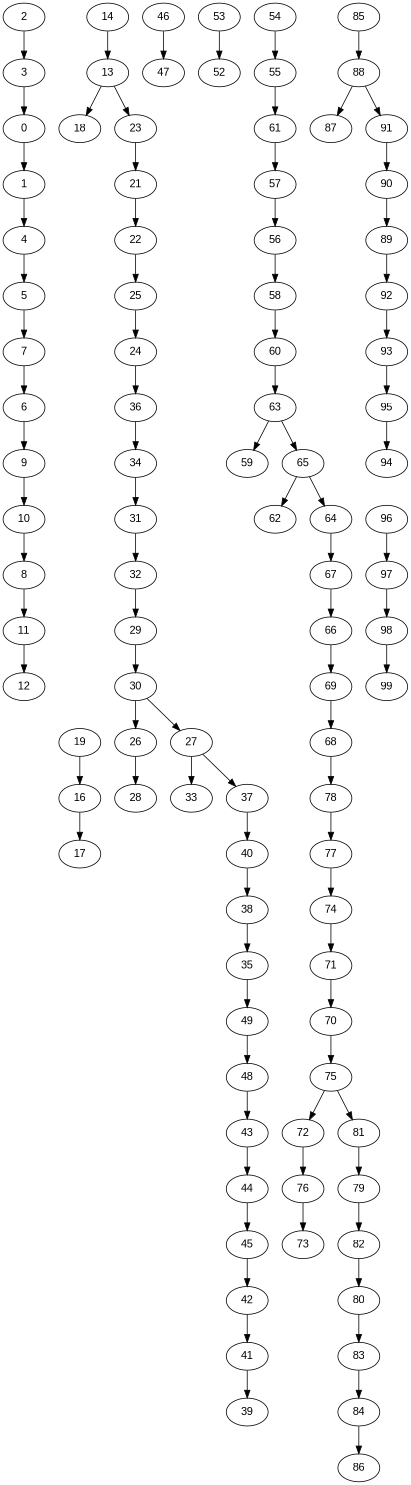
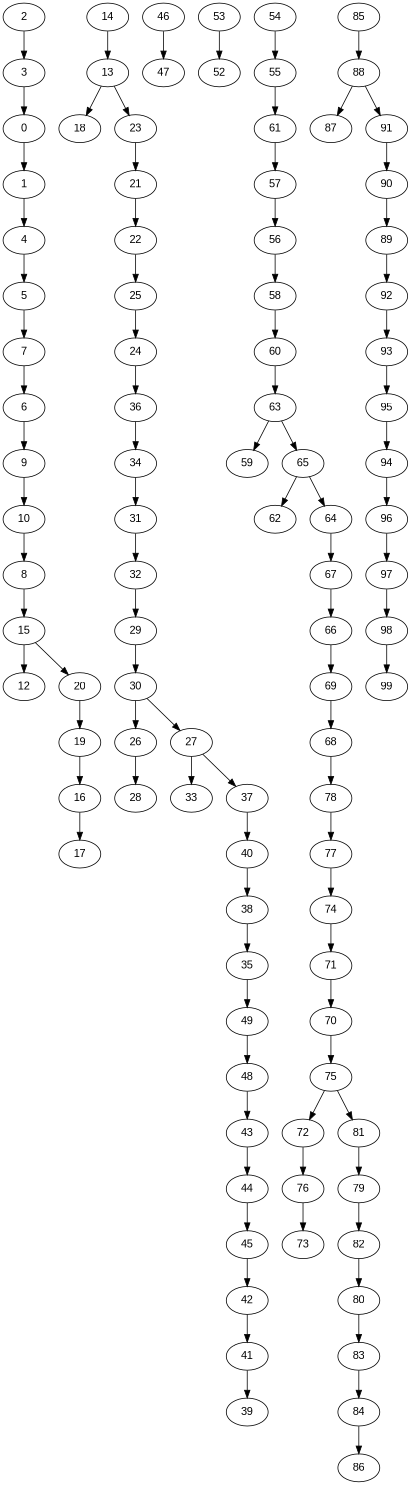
none -> (387, 488)
(24, 631) -> (24, 631)
none -> (80, 687)
